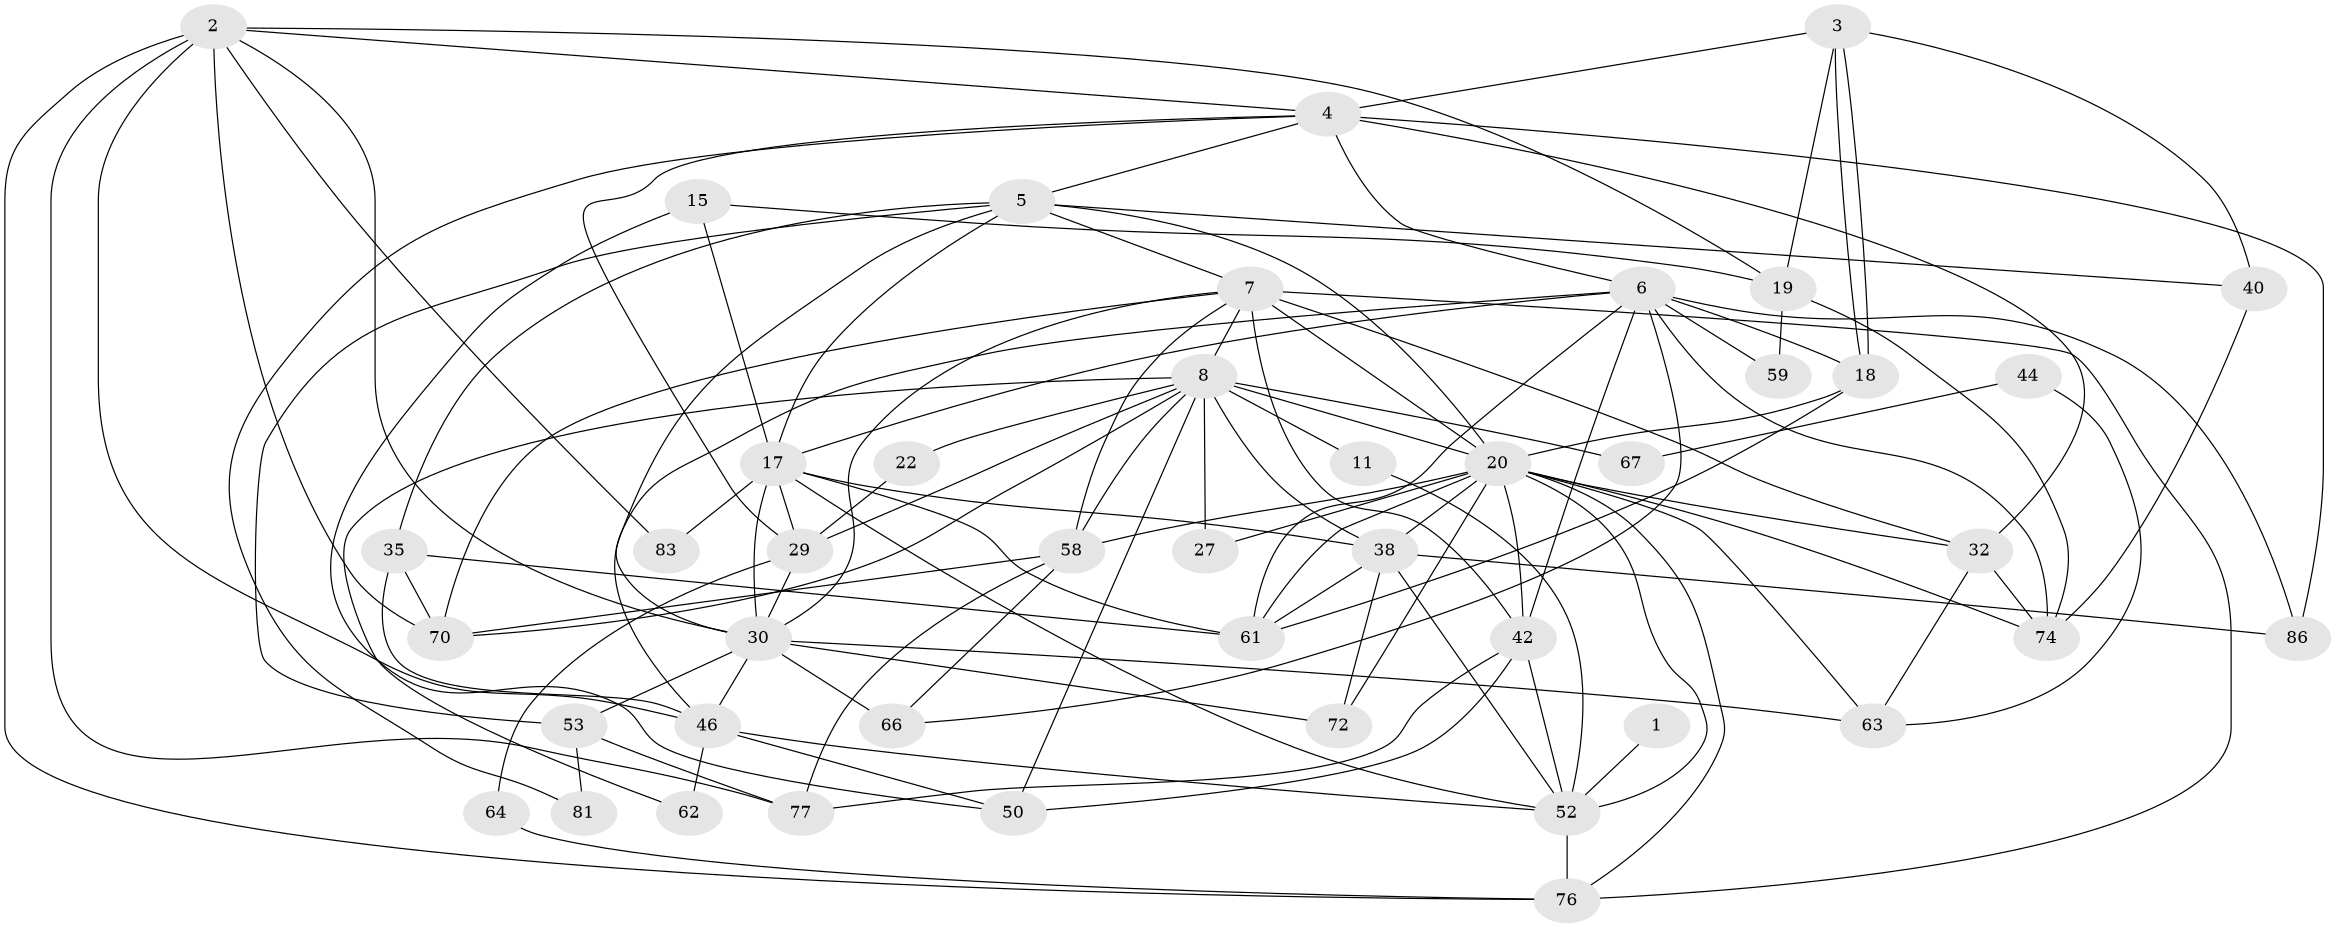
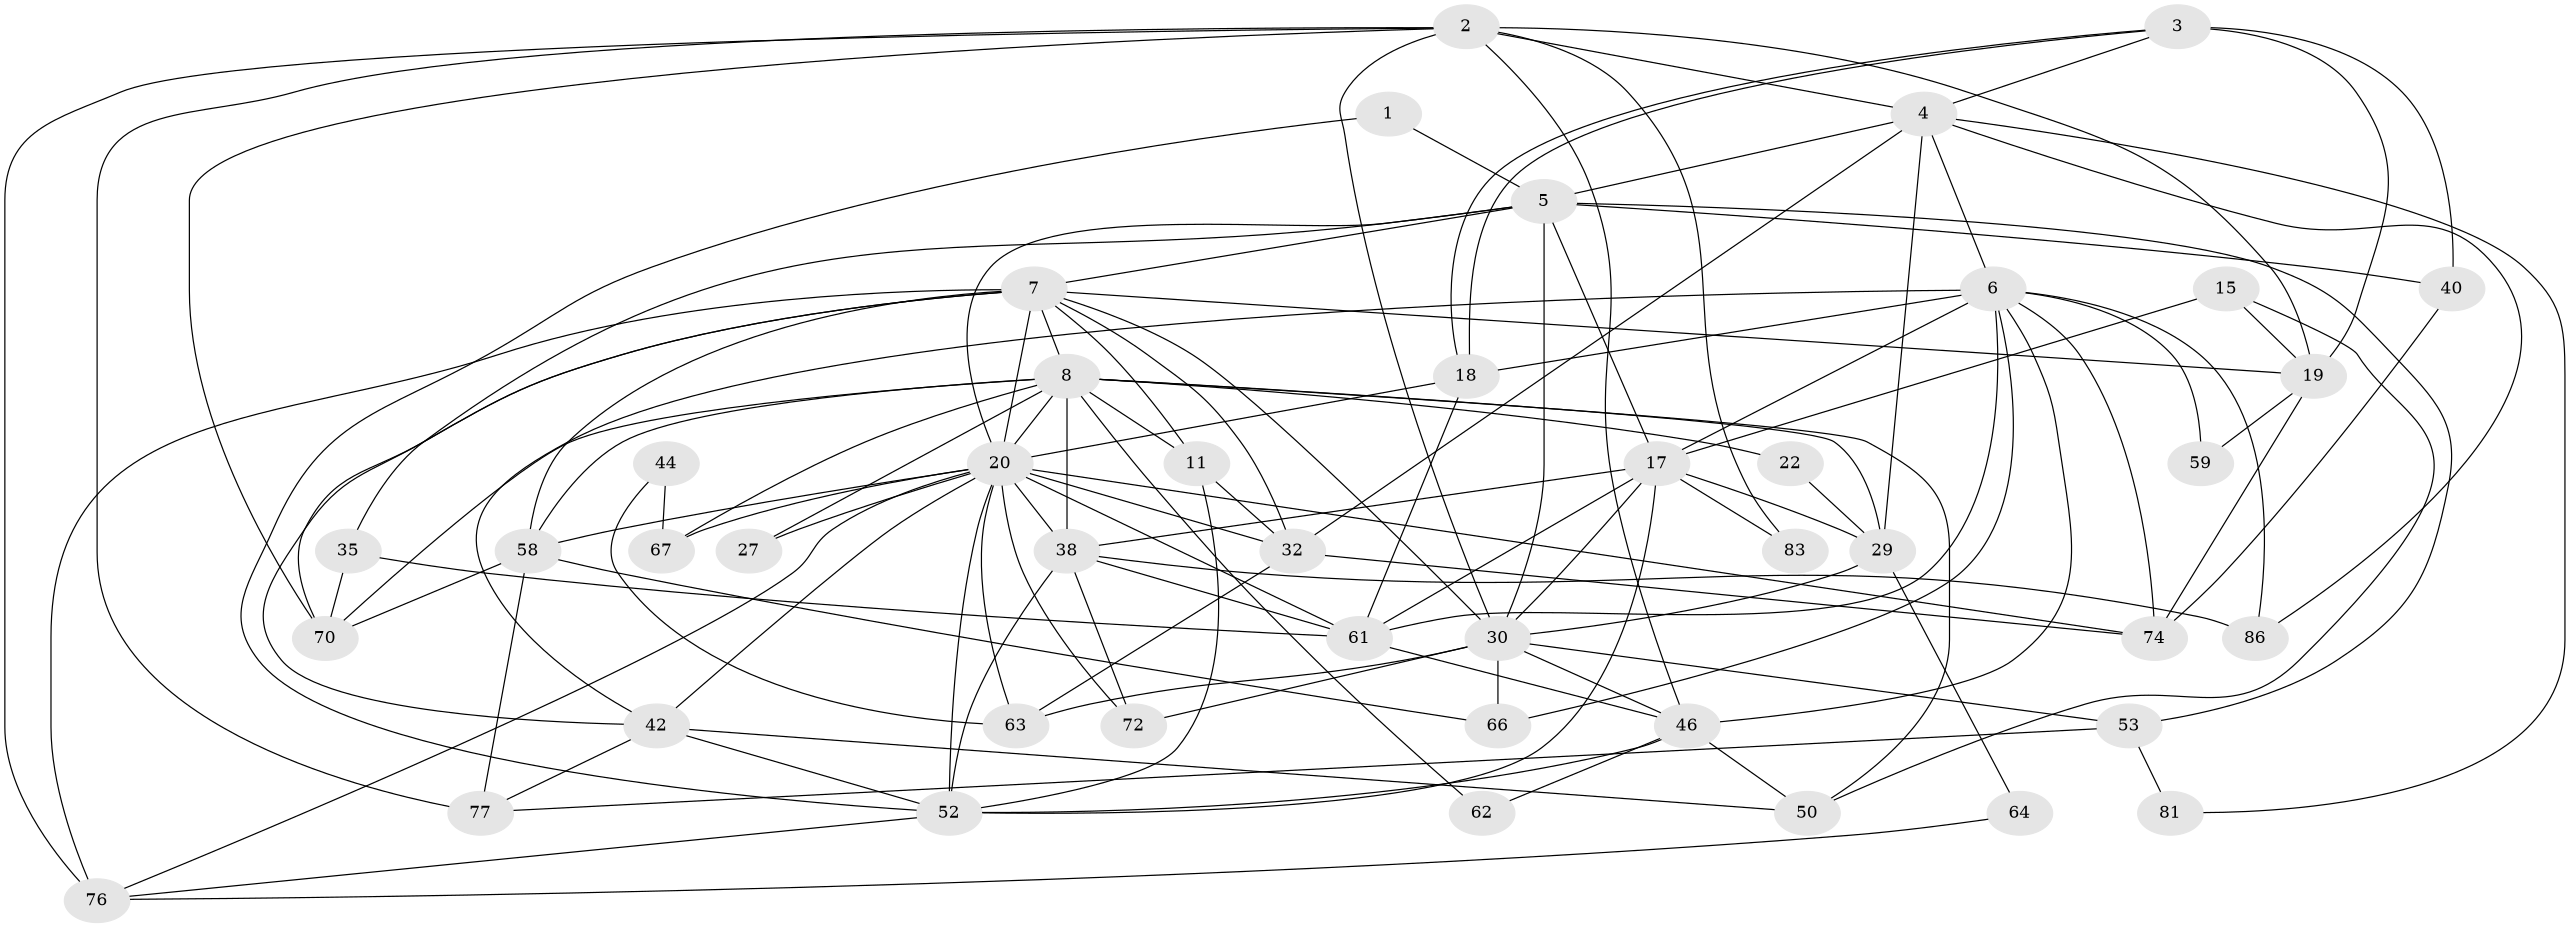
none -> (1466, 158)
none -> (1674, 333)
none -> (1125, 370)
none -> (776, 508)
none -> (1248, 510)
(401, 663) -> (1523, 682)
